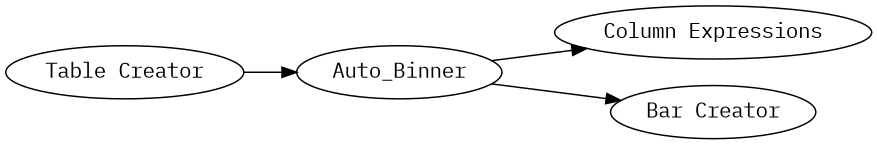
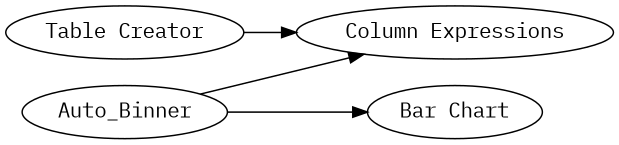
(263, 72) -> (263, 32)
(713, 112) -> (455, 112)
